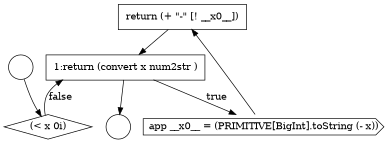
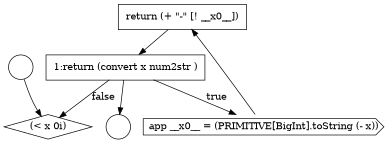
(46, 98) -> (87, 97)
